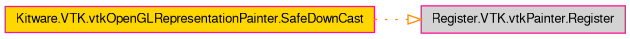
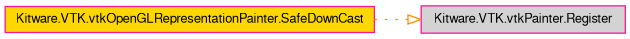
(523, 19) -> (523, 19)
